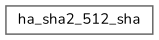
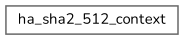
(79, 20) -> (92, 20)
